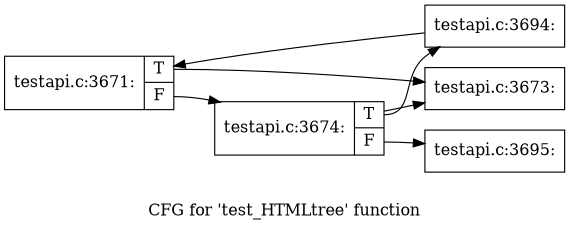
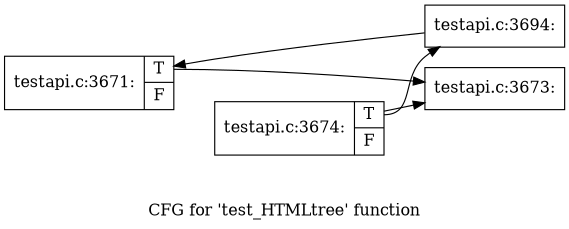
(192, 97) -> none
(495, 151) -> none
